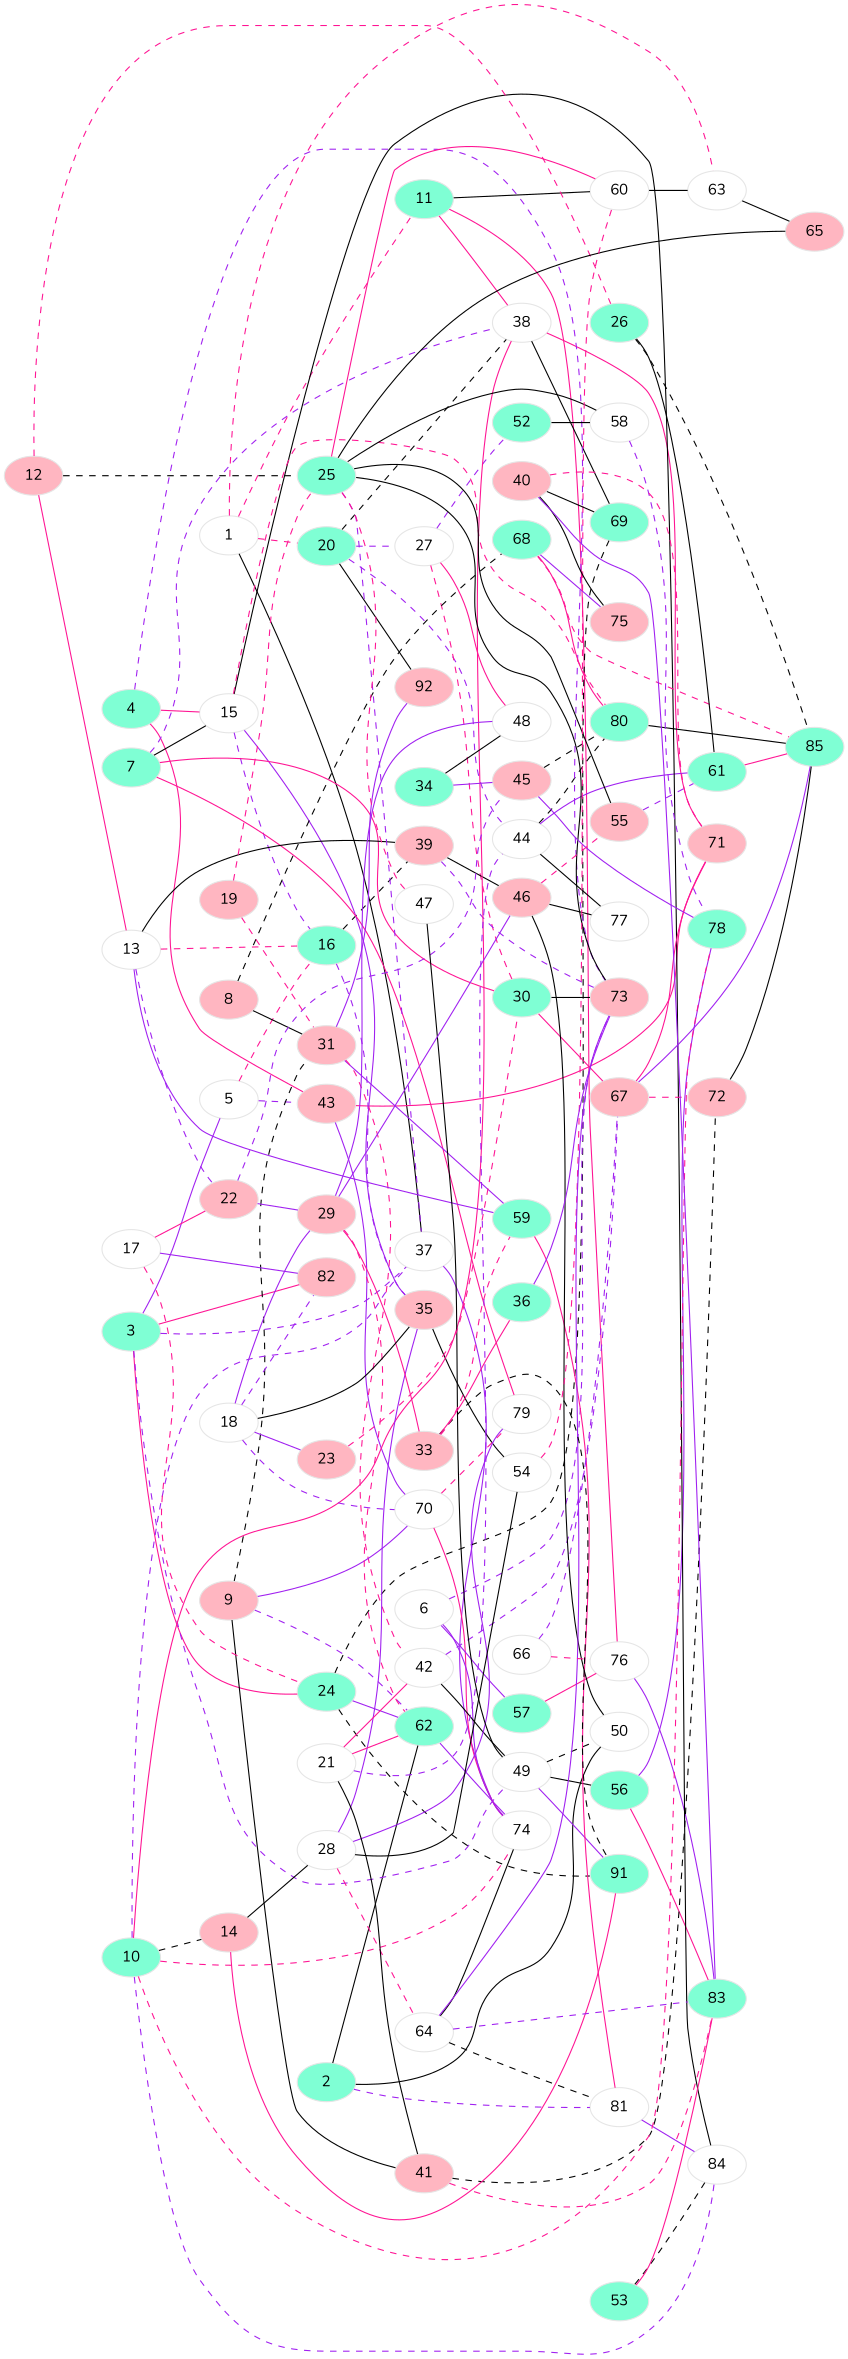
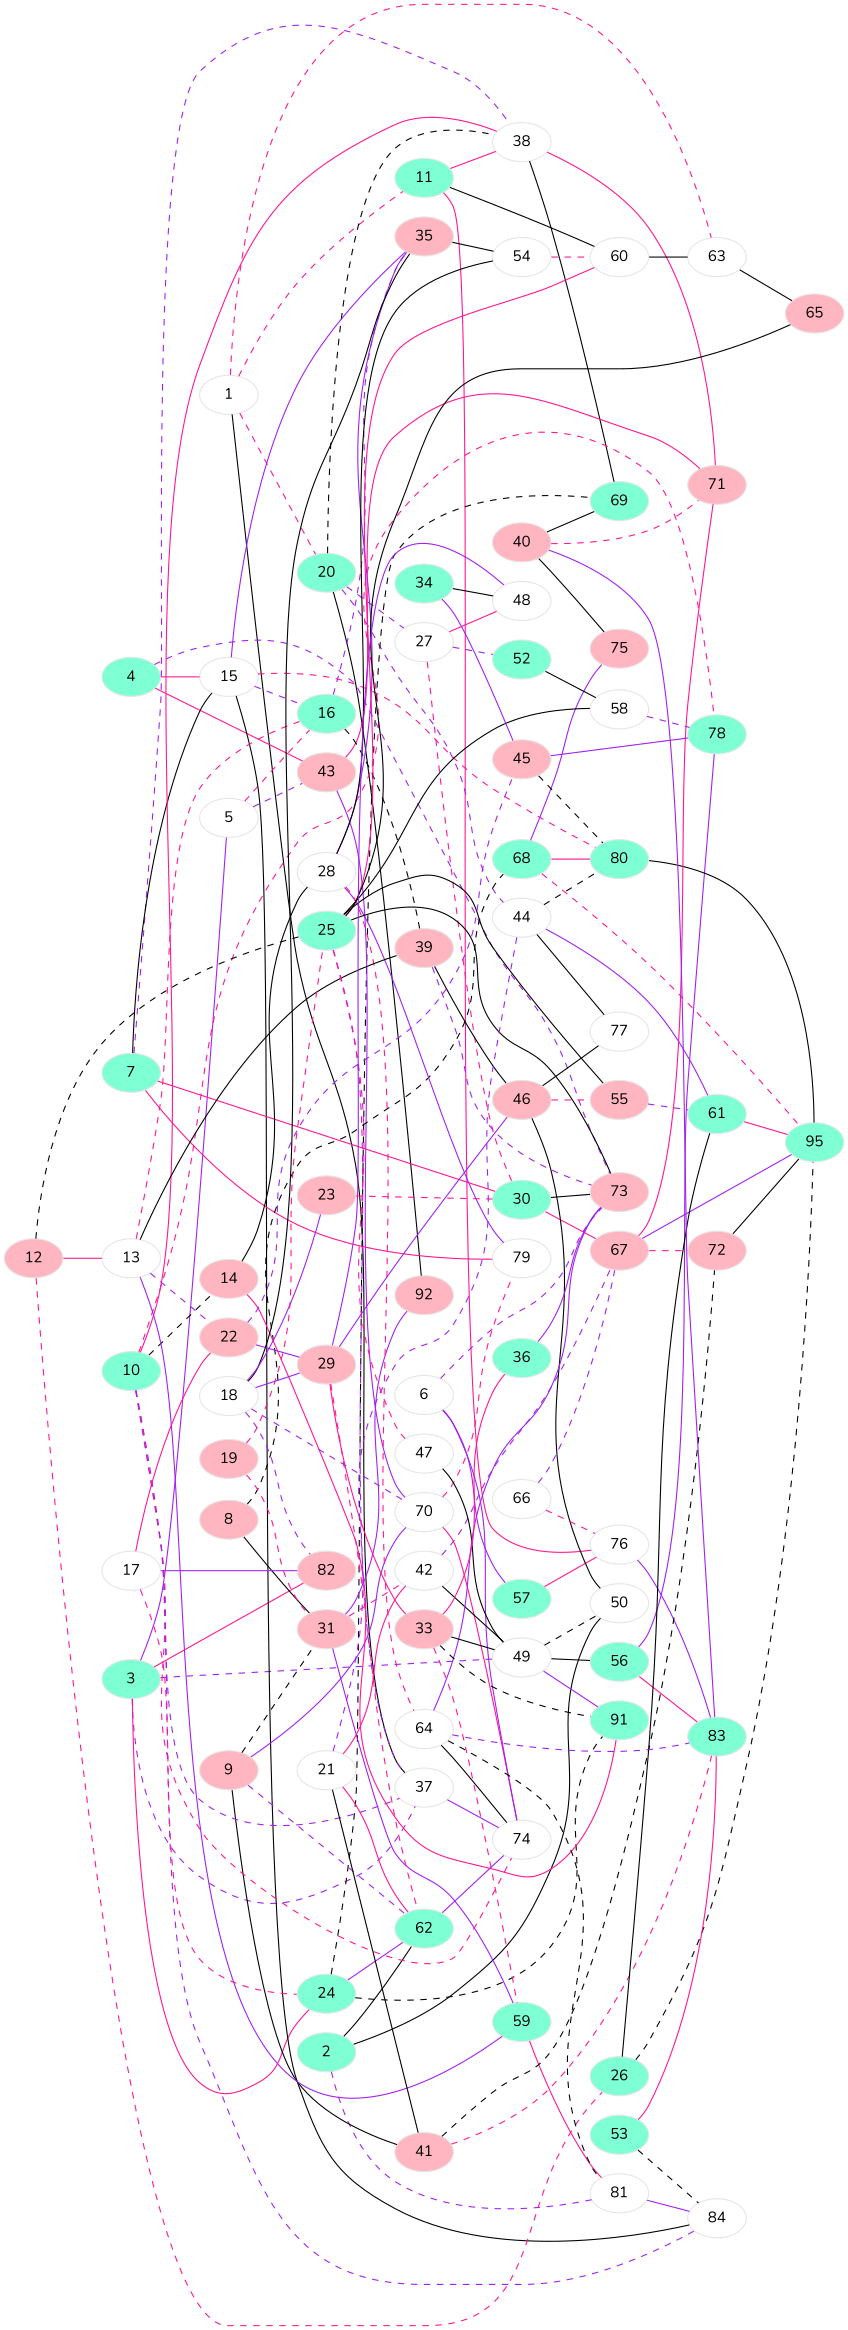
(815, 747) -> (815, 1142)
none -> (473, 1643)
